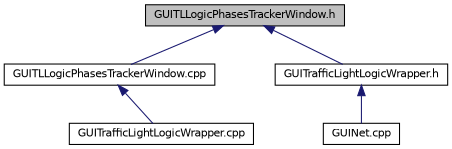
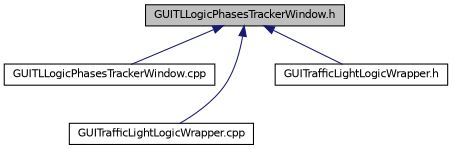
(139, 108) -> (222, 88)
(361, 134) -> none
